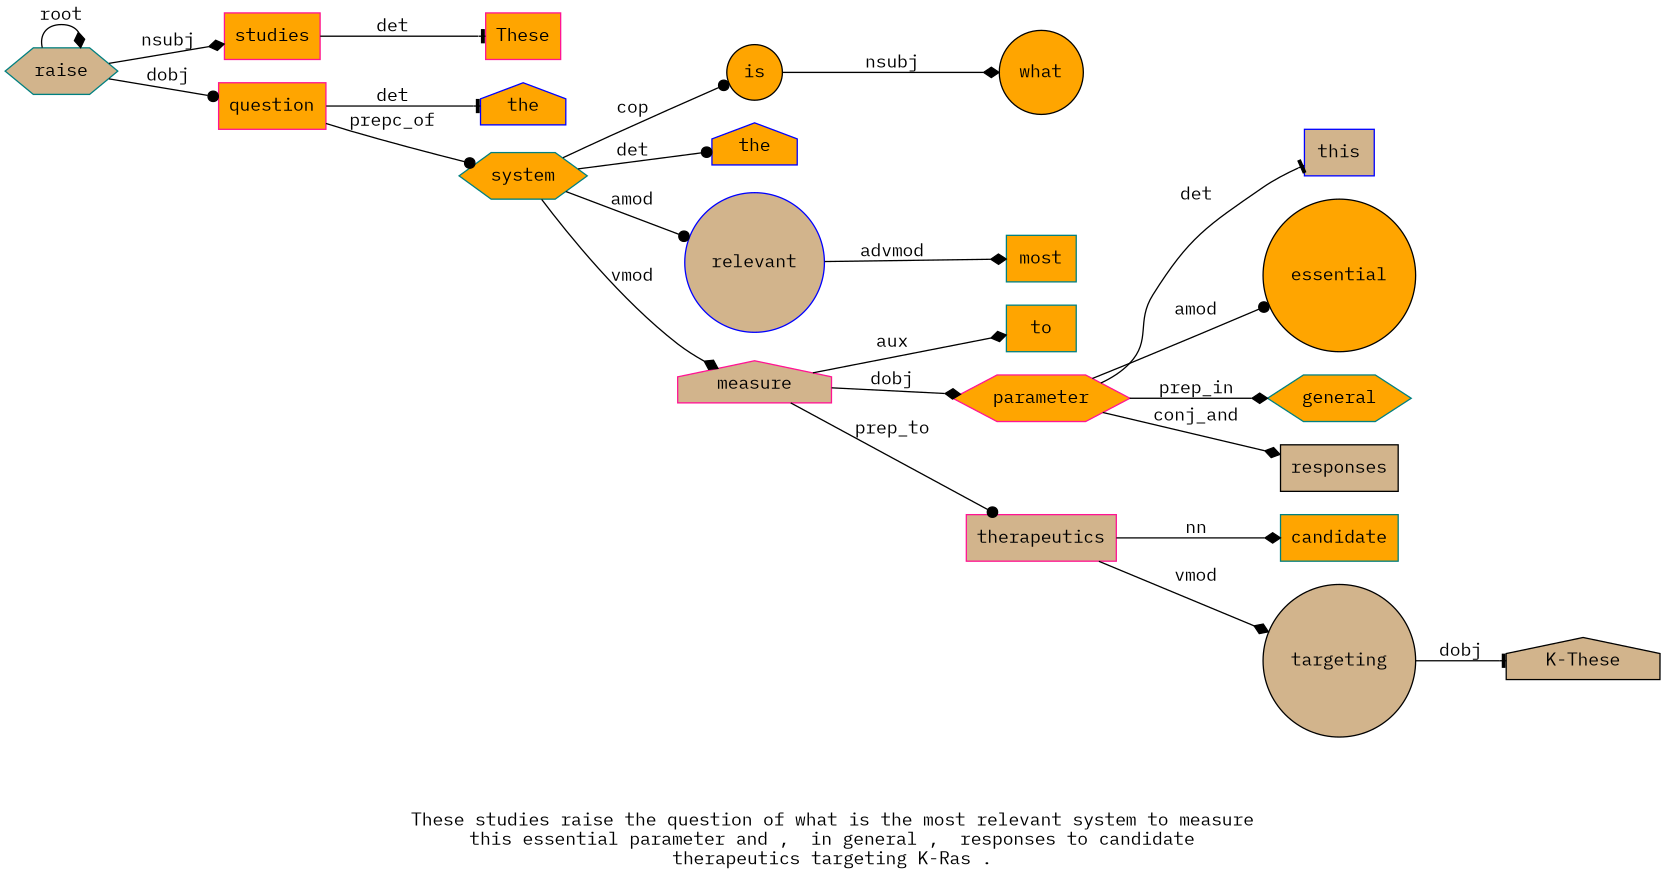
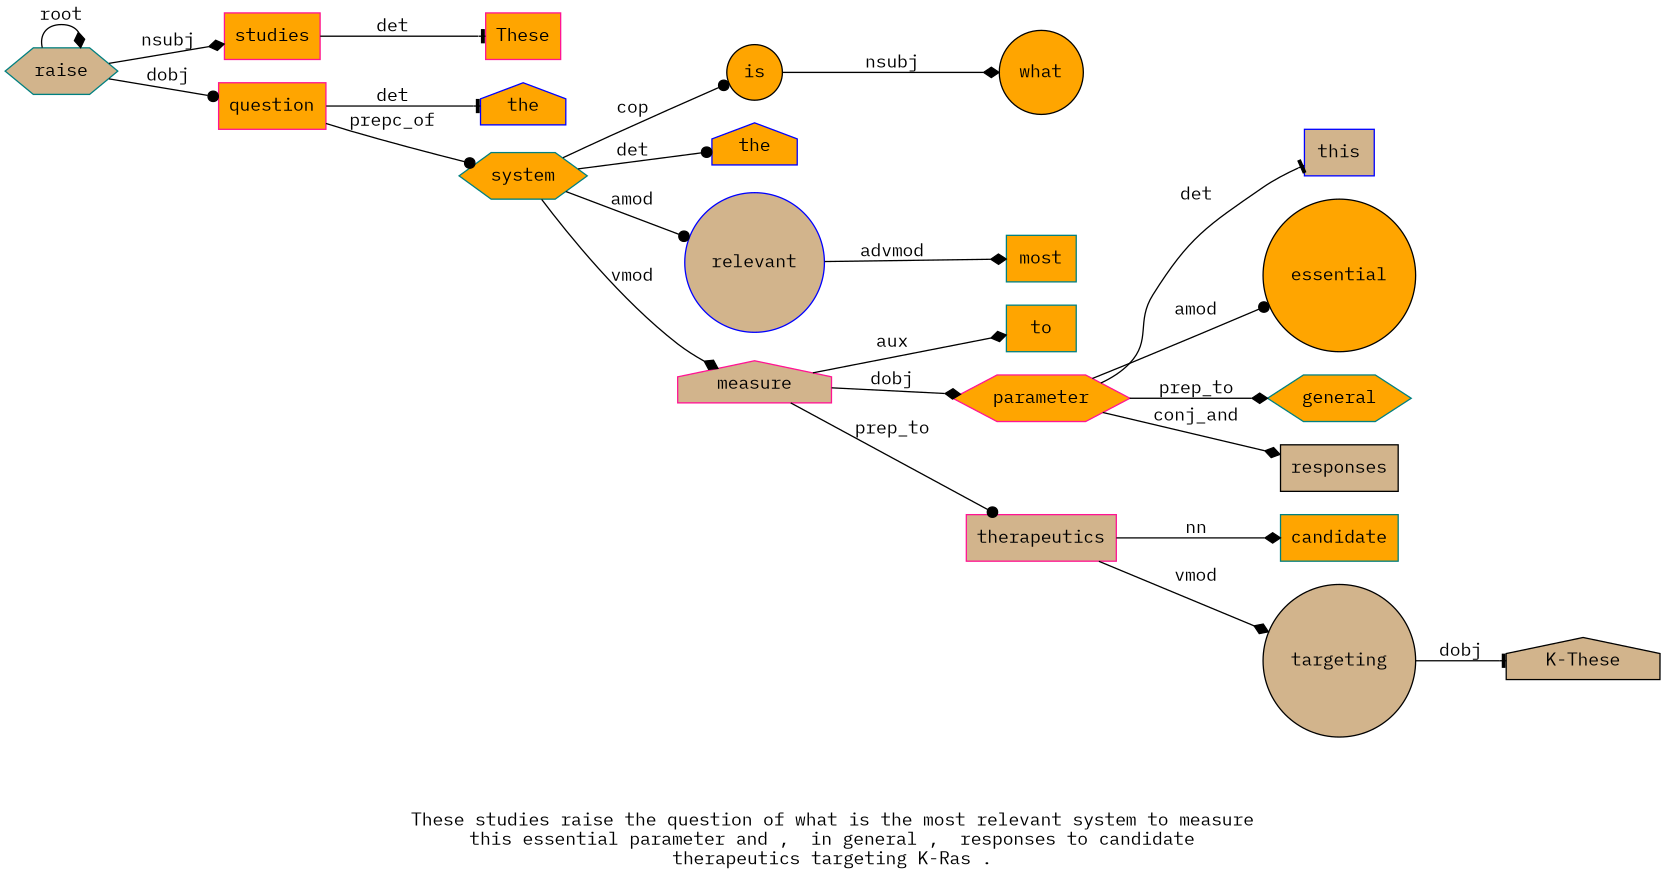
(1196, 389) -> (1196, 389)
